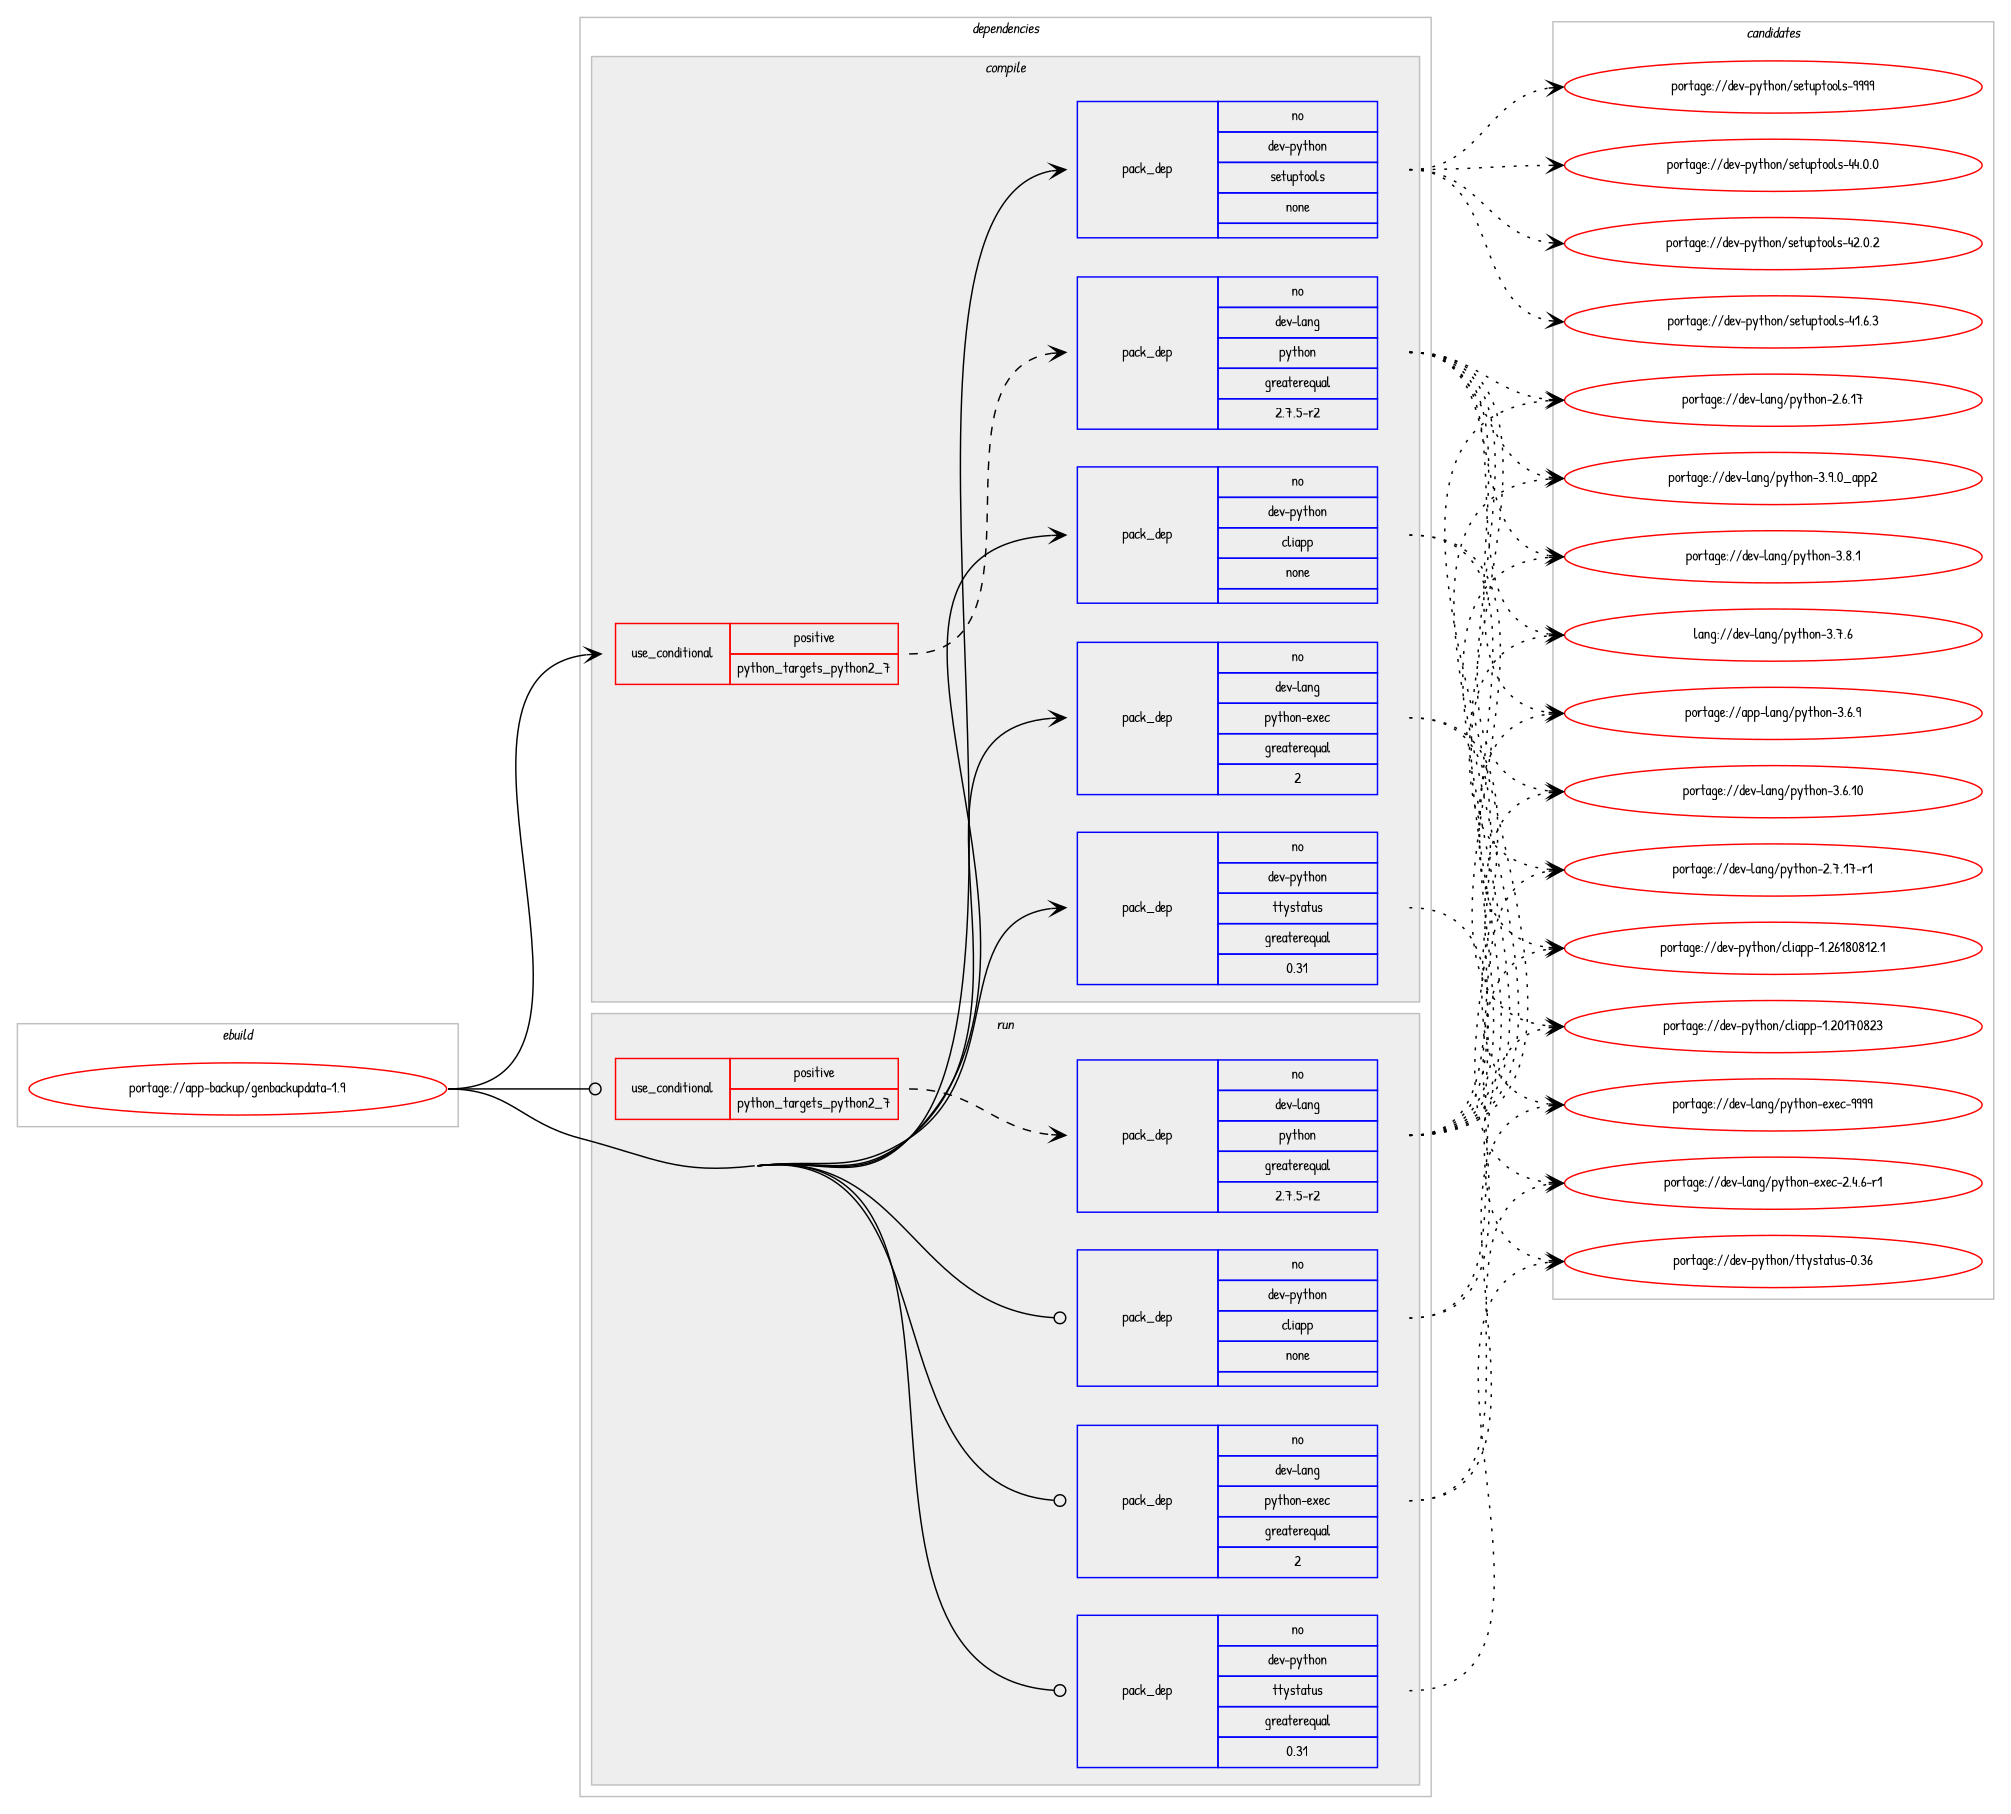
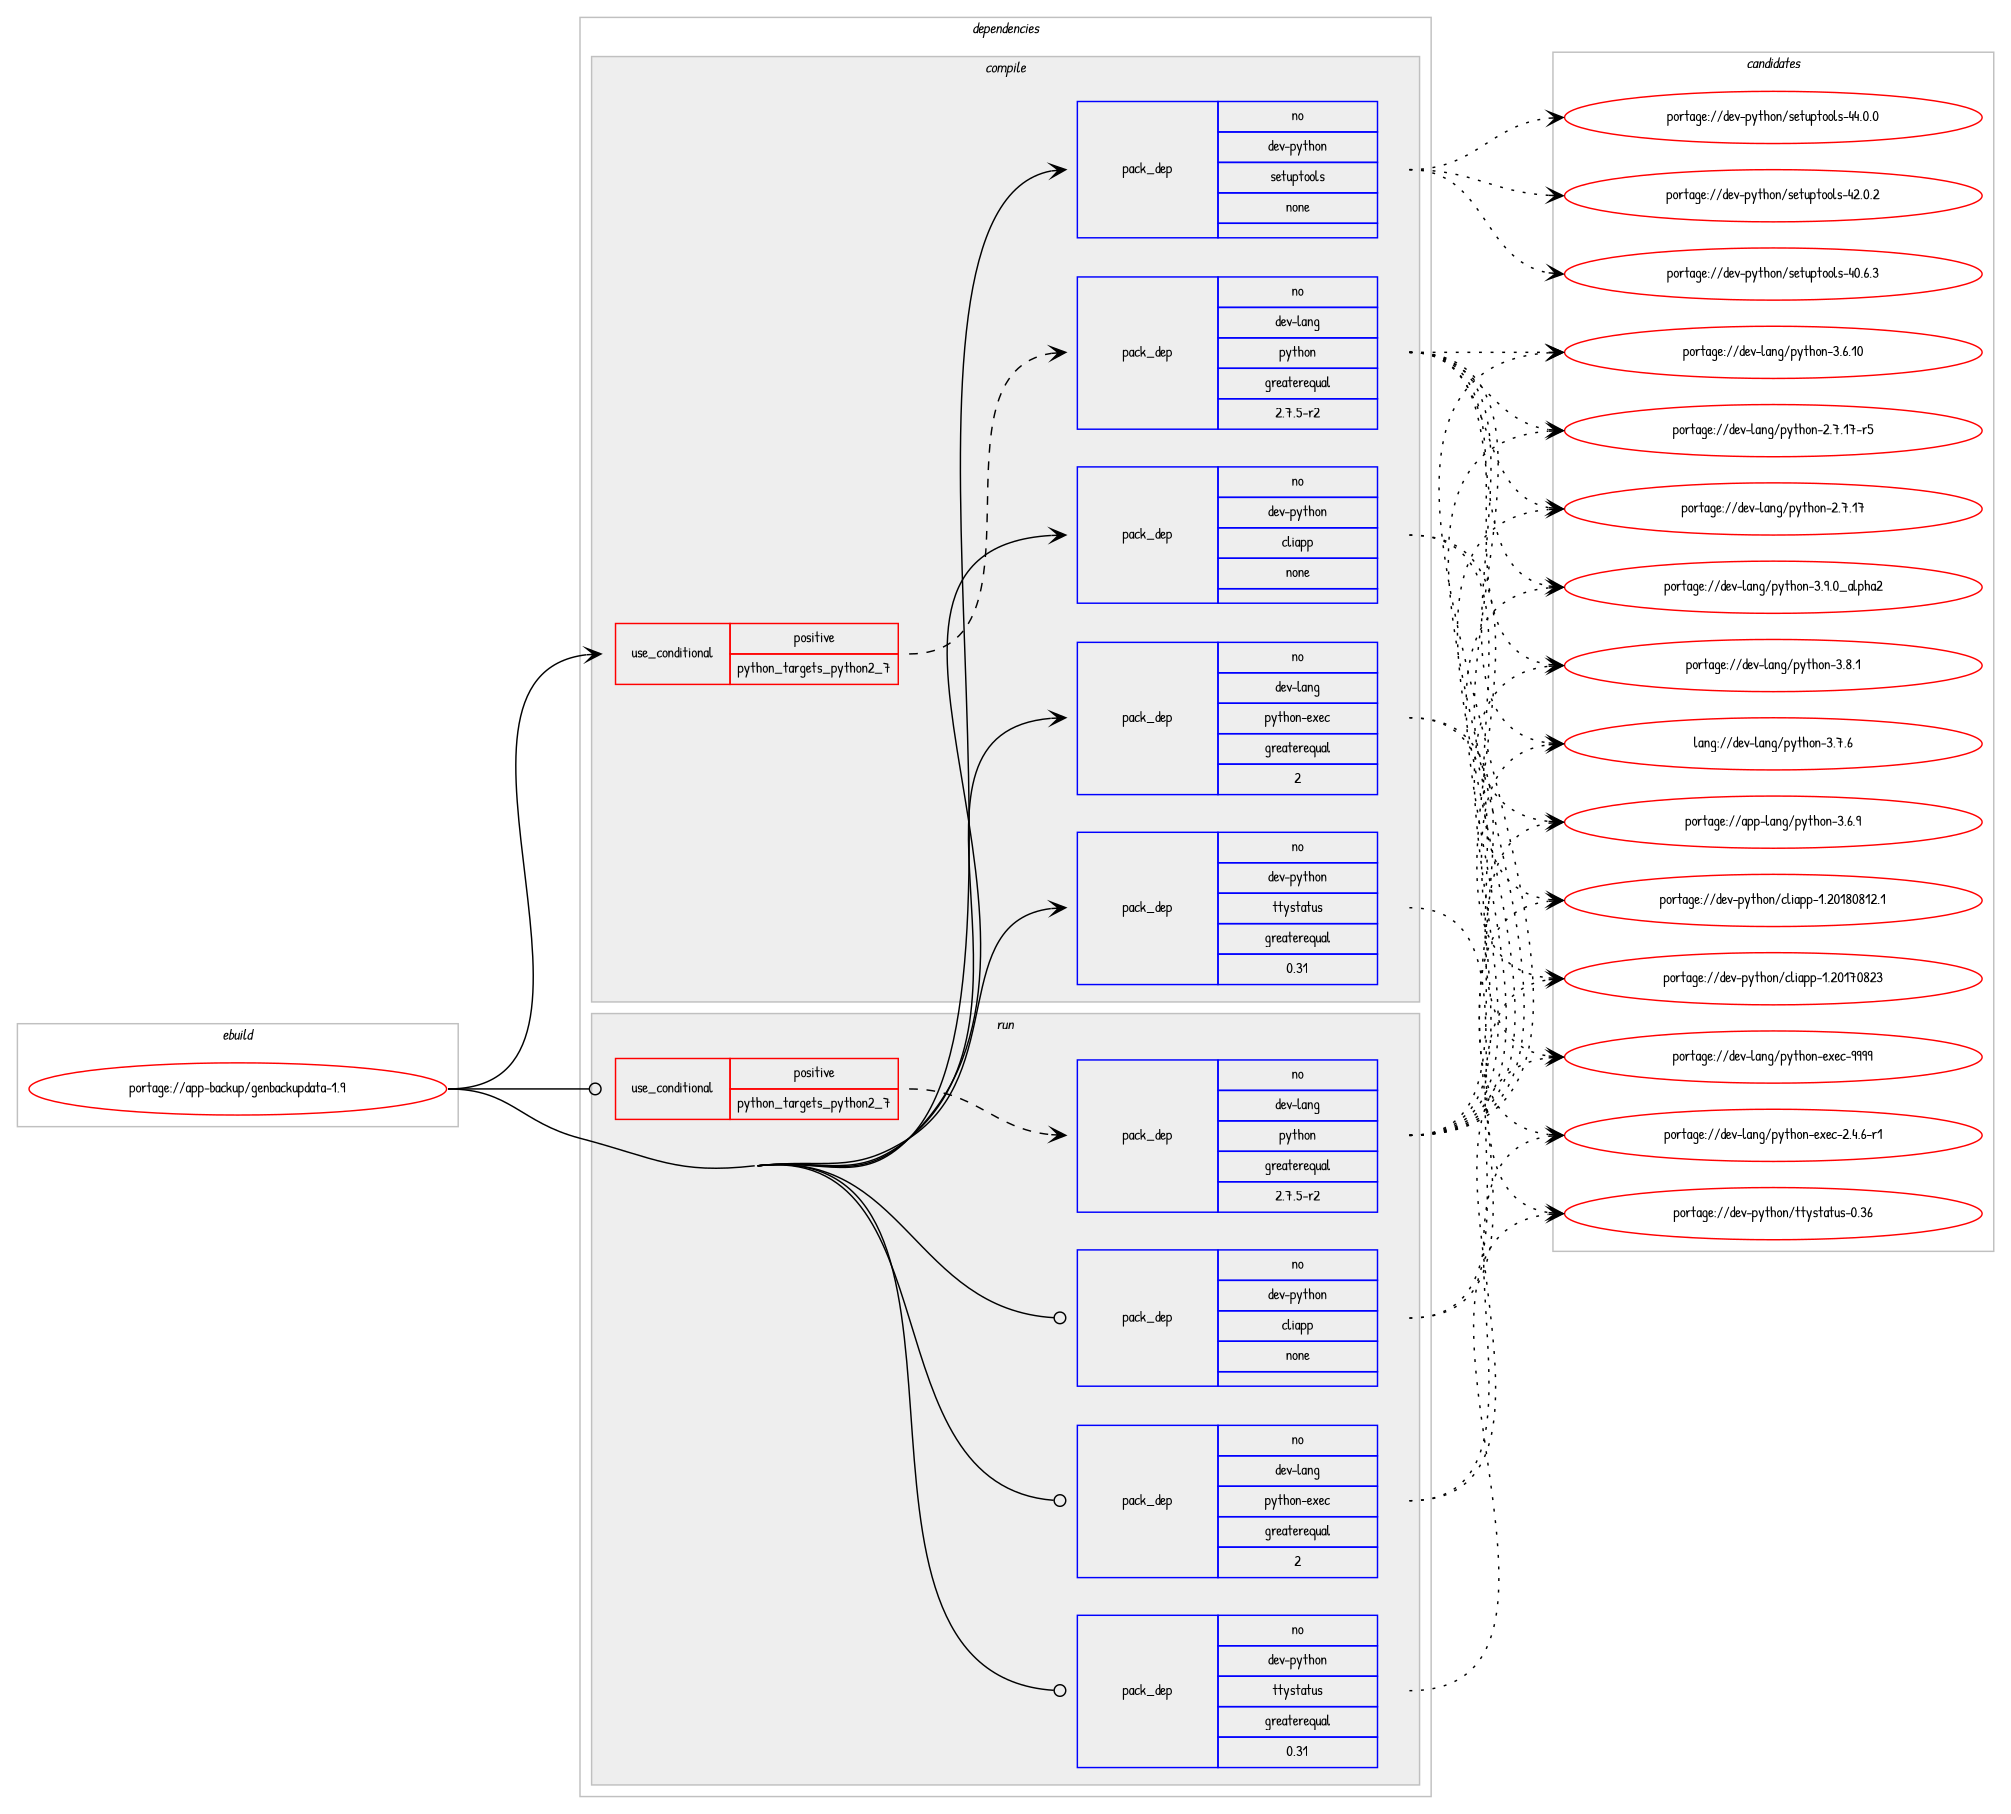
(1773, 87) -> none
(1773, 322) -> (1773, 274)
(1773, 400) -> (1773, 509)
(1773, 479) -> (1773, 587)
(1773, 870) -> (1773, 431)
(1773, 948) -> (1773, 900)
